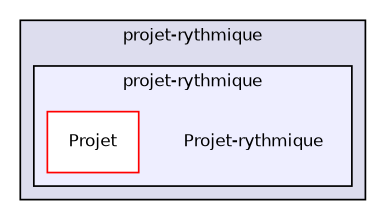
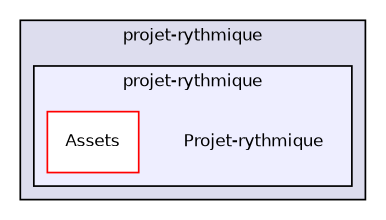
(93, 142) -> (93, 142)
